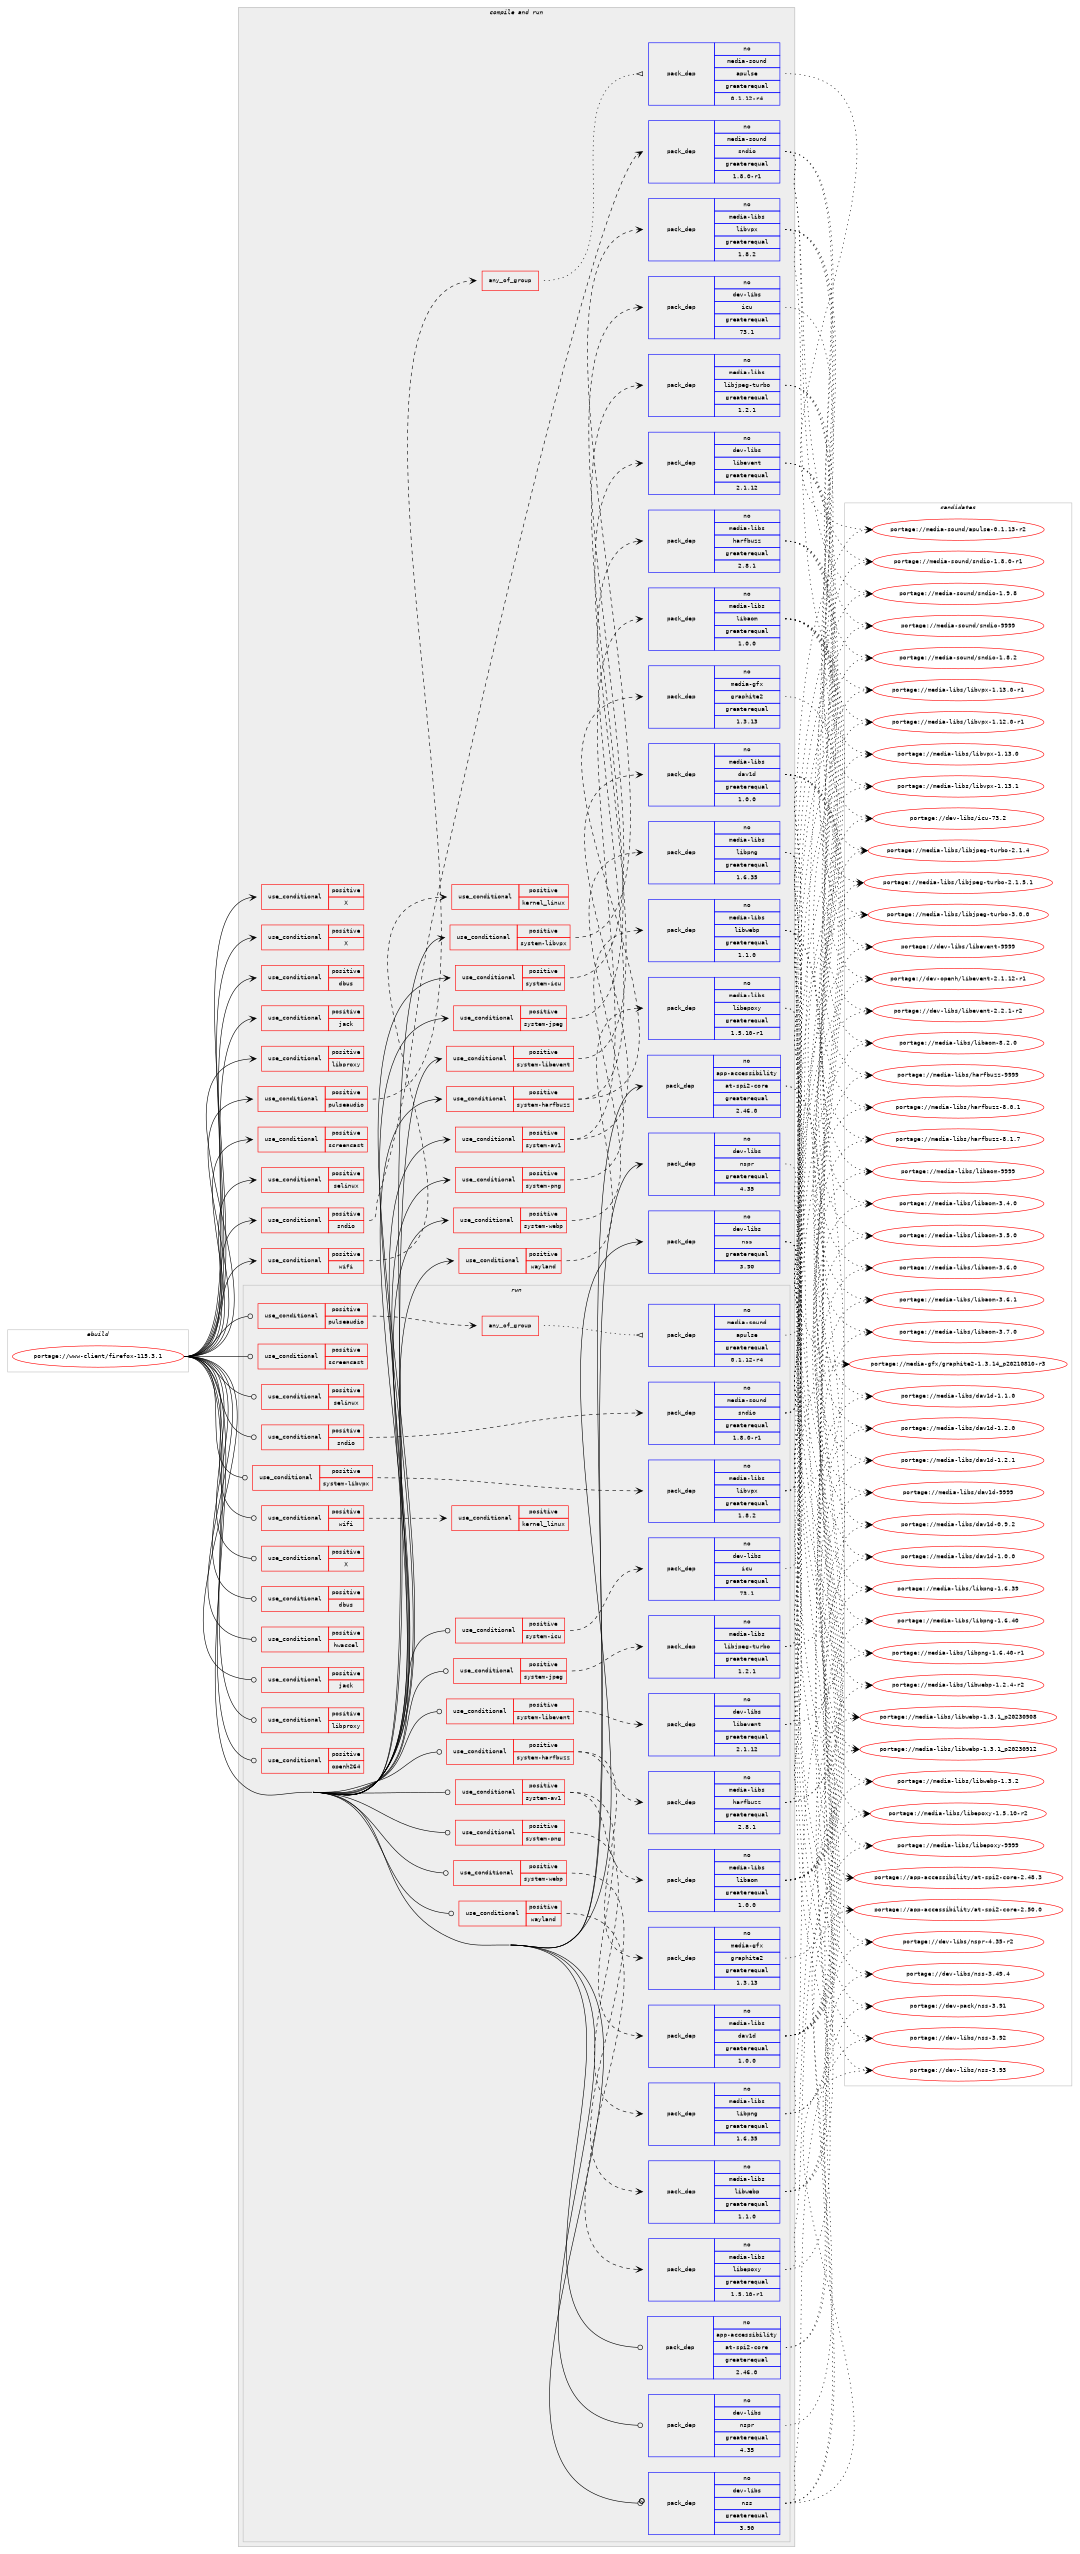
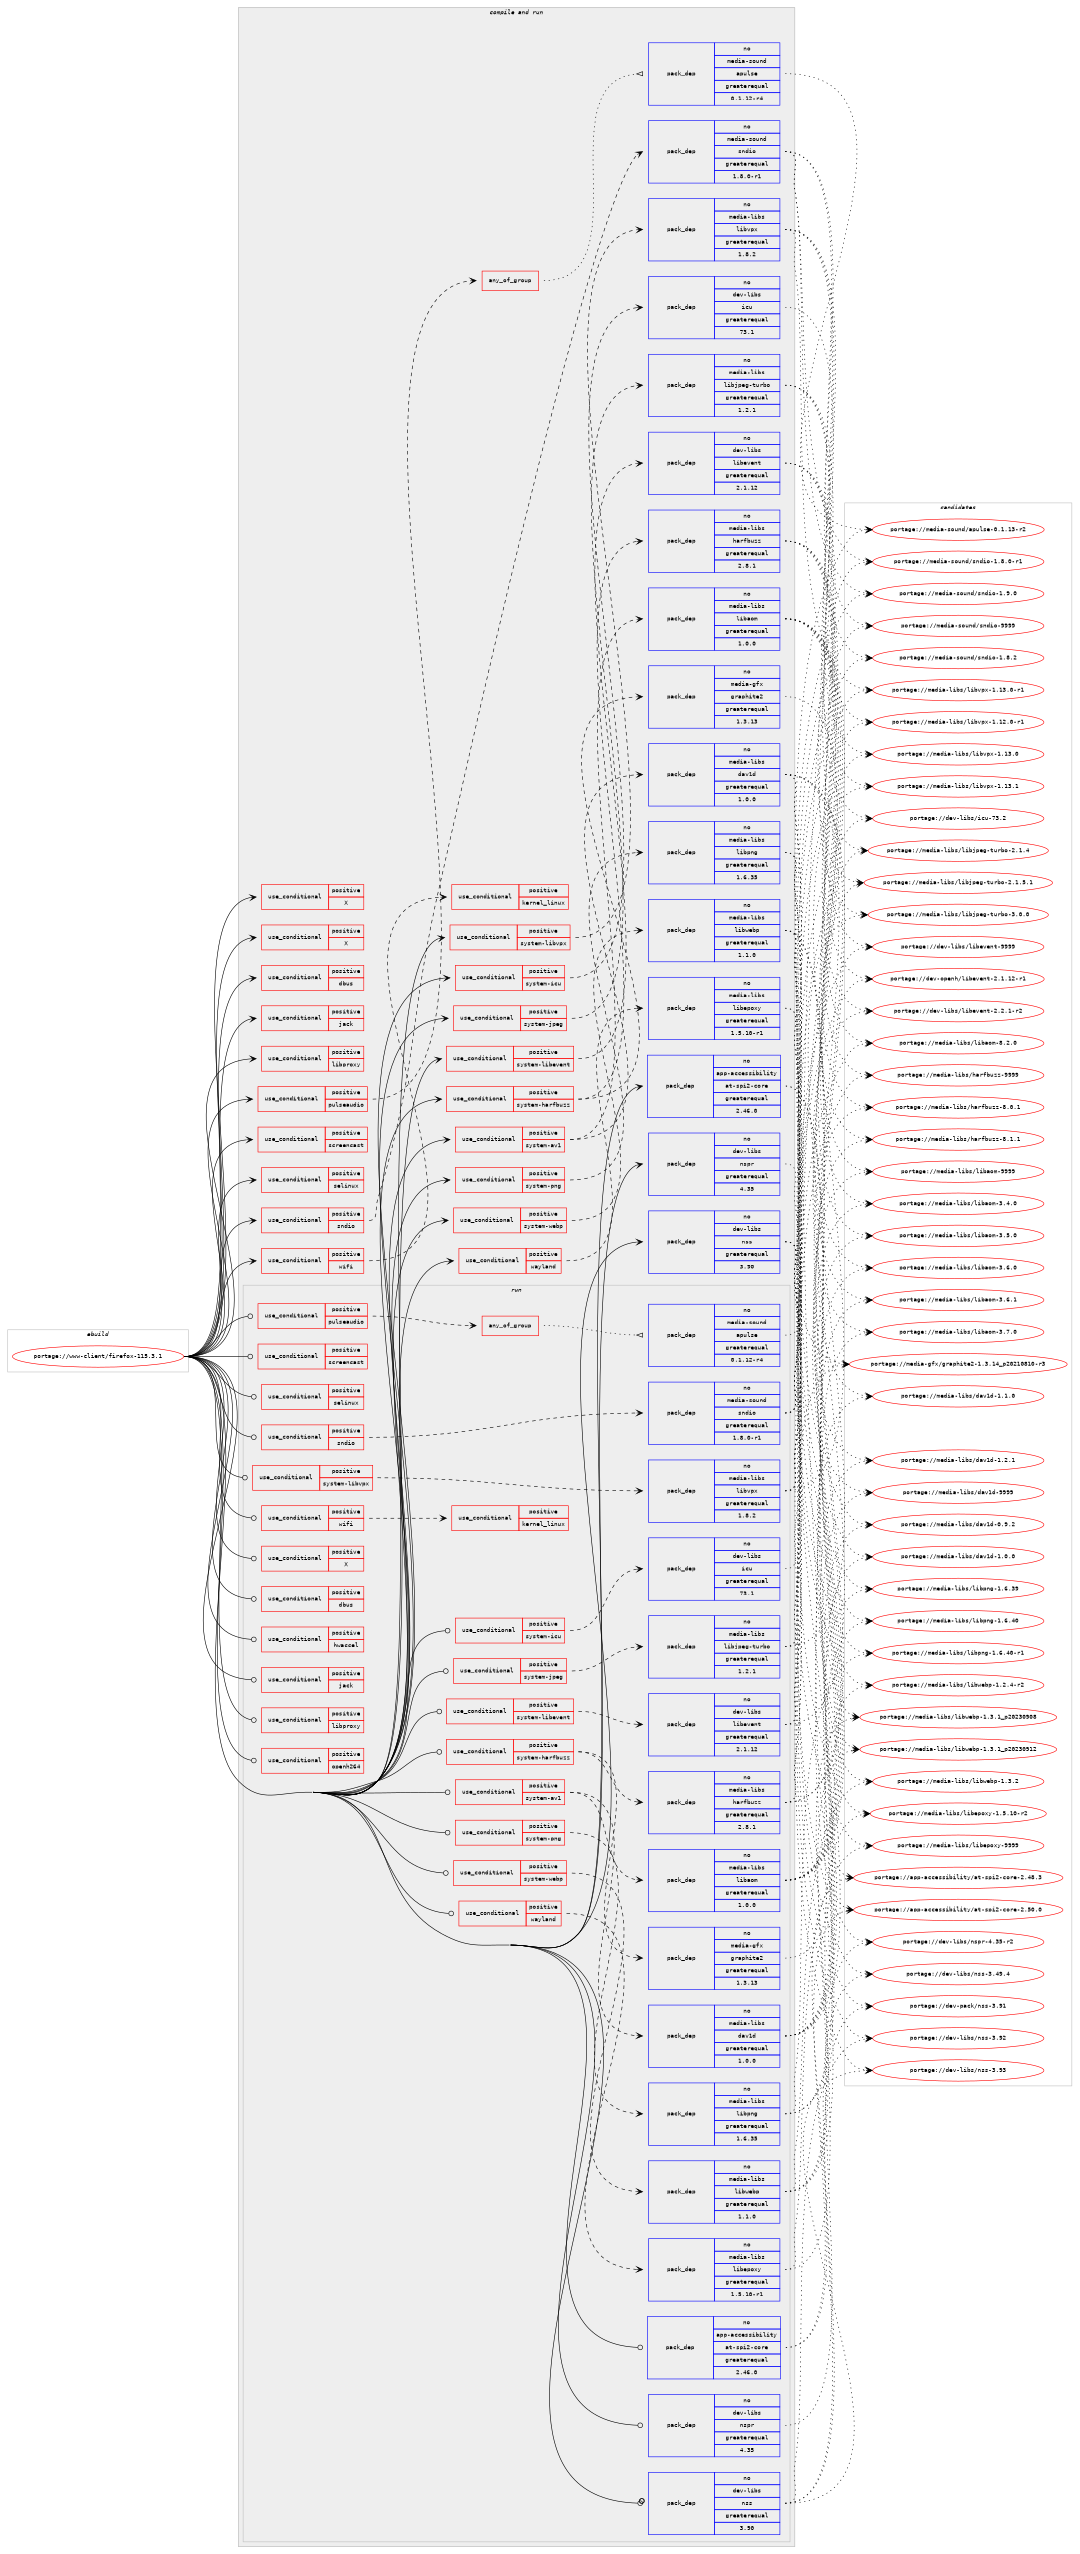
(958, 594) -> (958, 594)
(958, 1140) -> (958, 1140)
(958, 1428) -> none
